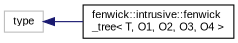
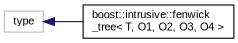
(158, 22) -> (158, 22)
